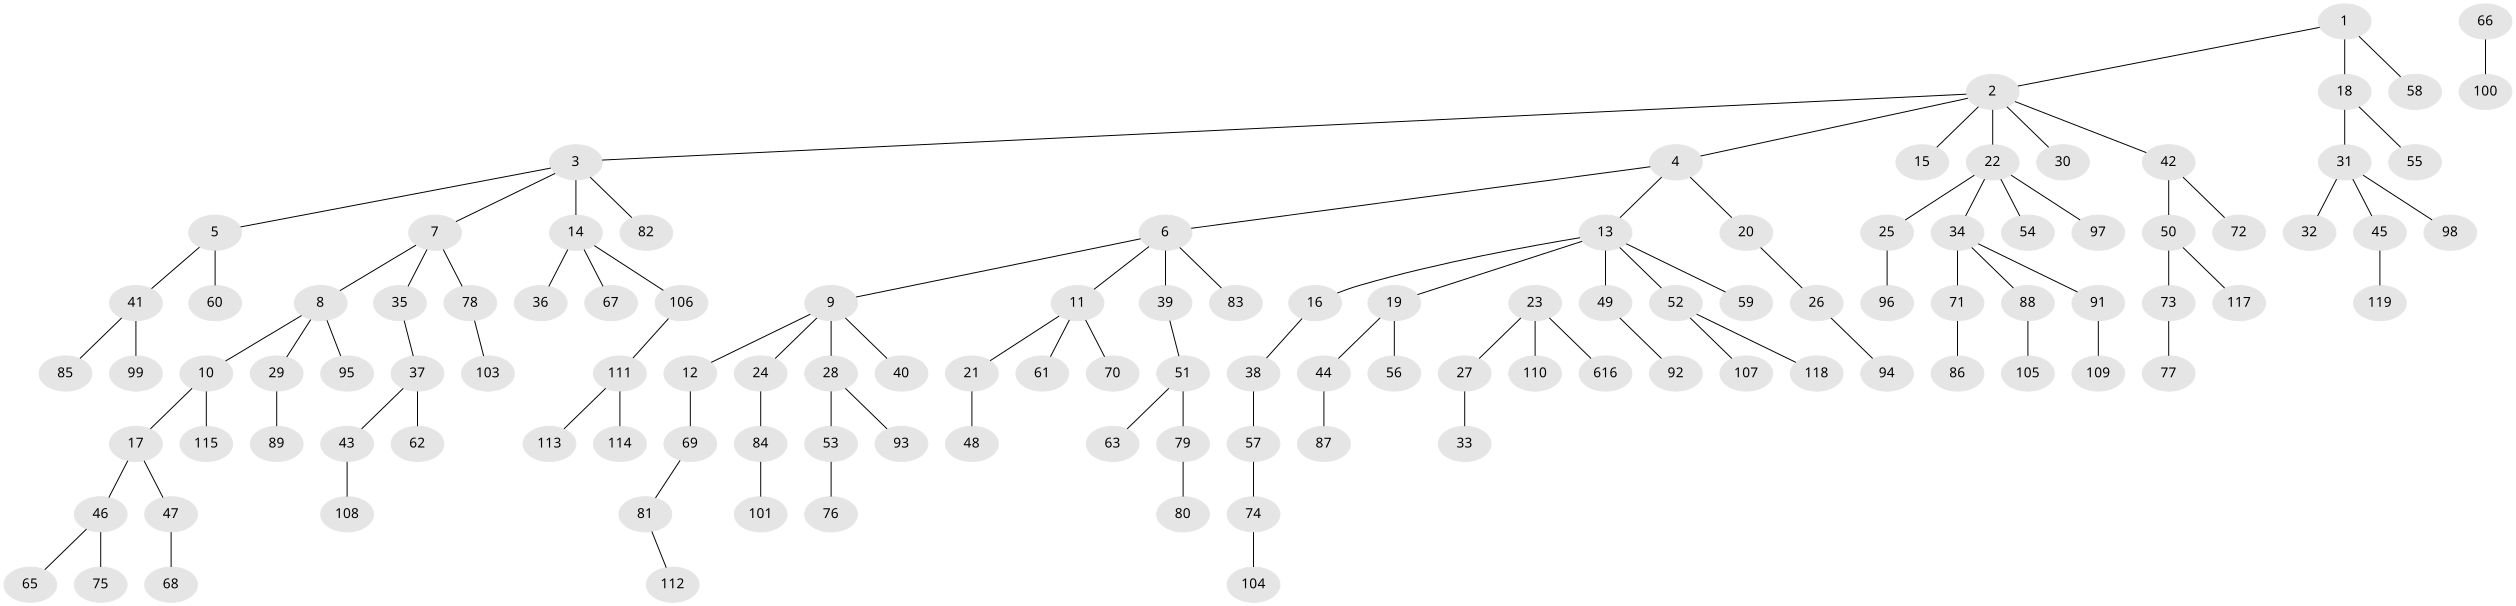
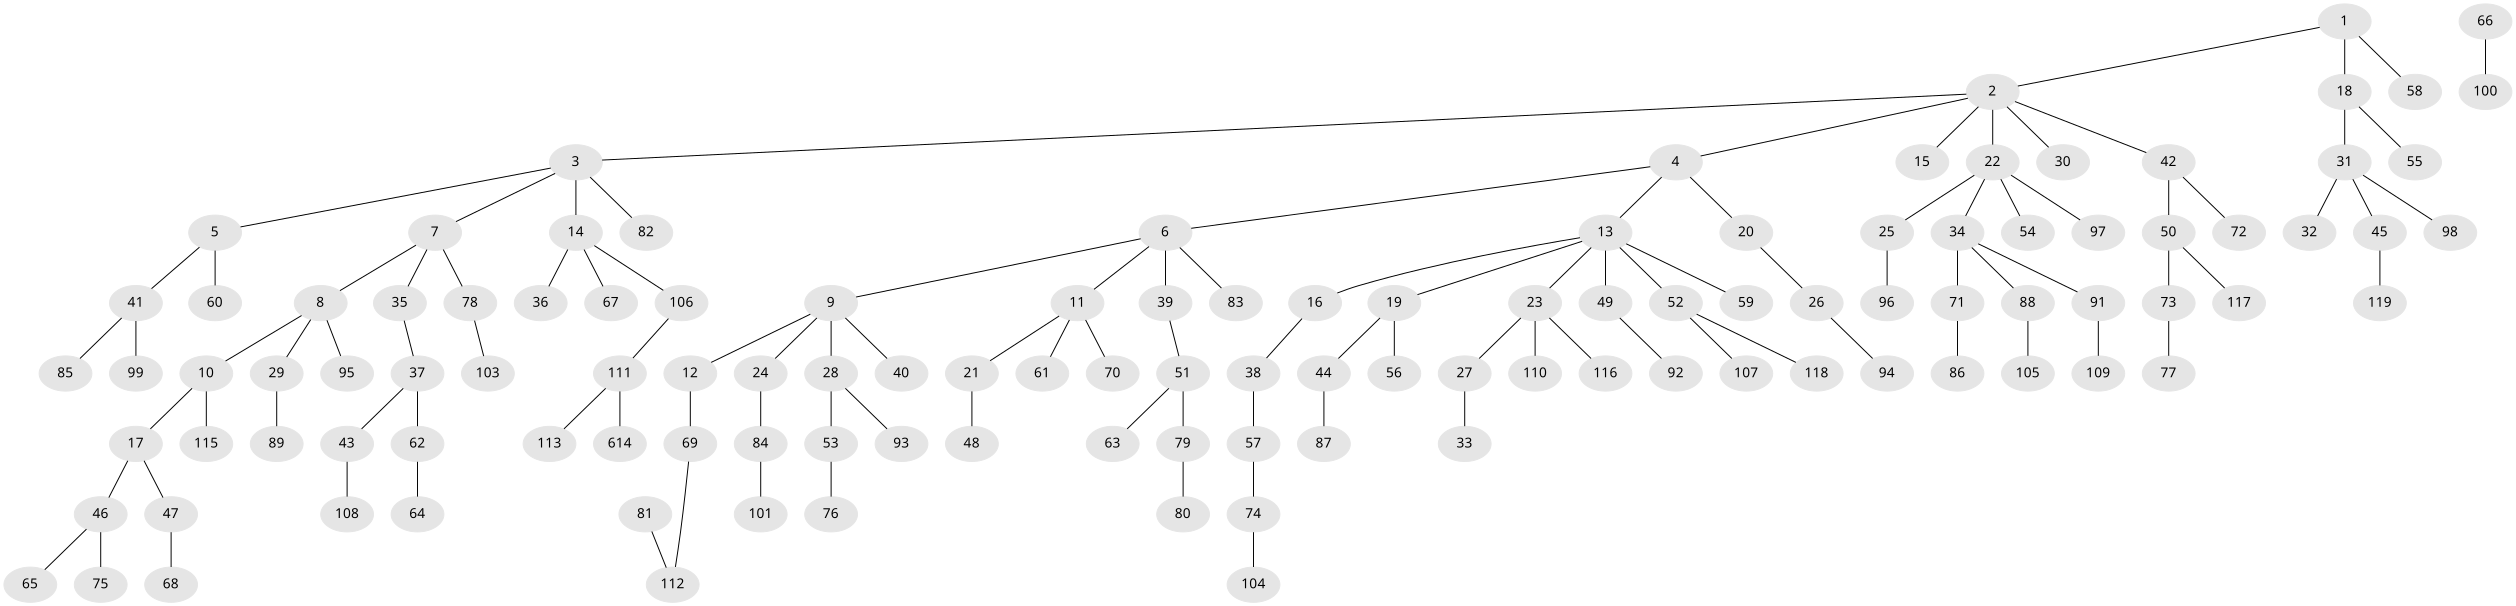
none -> (1570, 268)
(1606, 374) -> (1606, 374)
(620, 444) -> (620, 444)
(668, 479) -> (683, 514)
none -> (418, 514)
